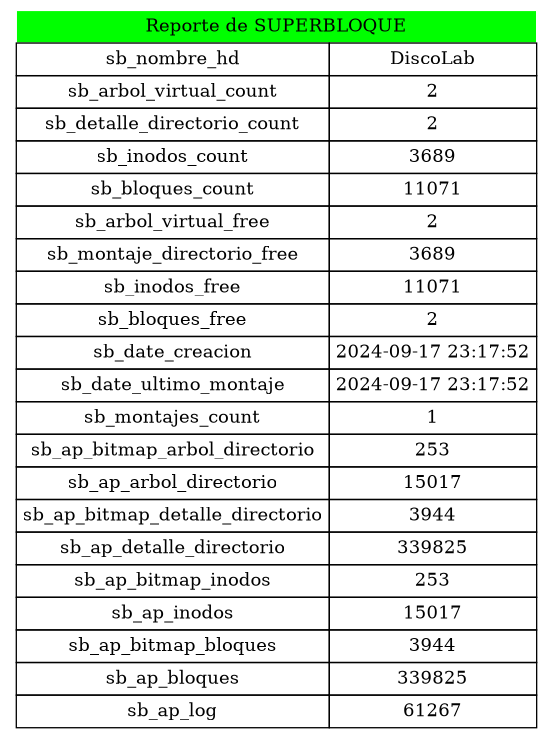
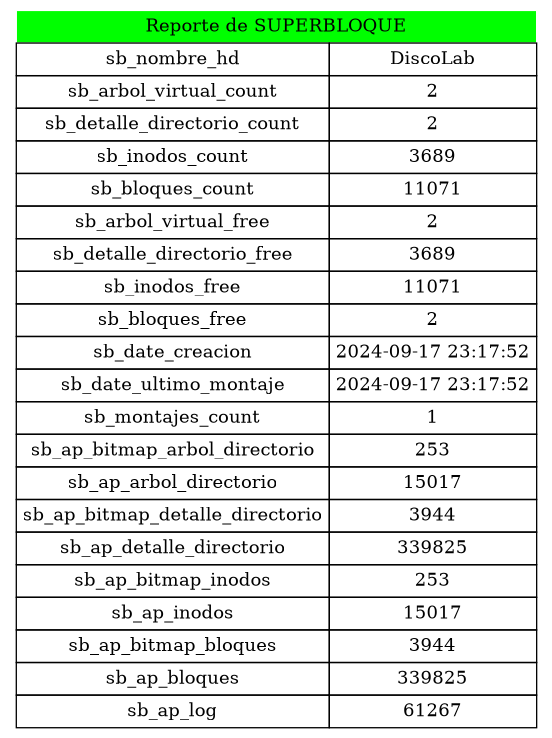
(173, 254) -> (173, 254)
